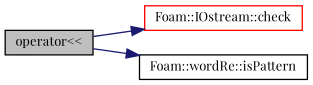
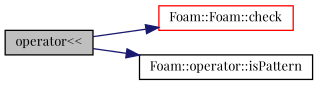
(223, 18) -> (226, 18)
(223, 67) -> (226, 67)
